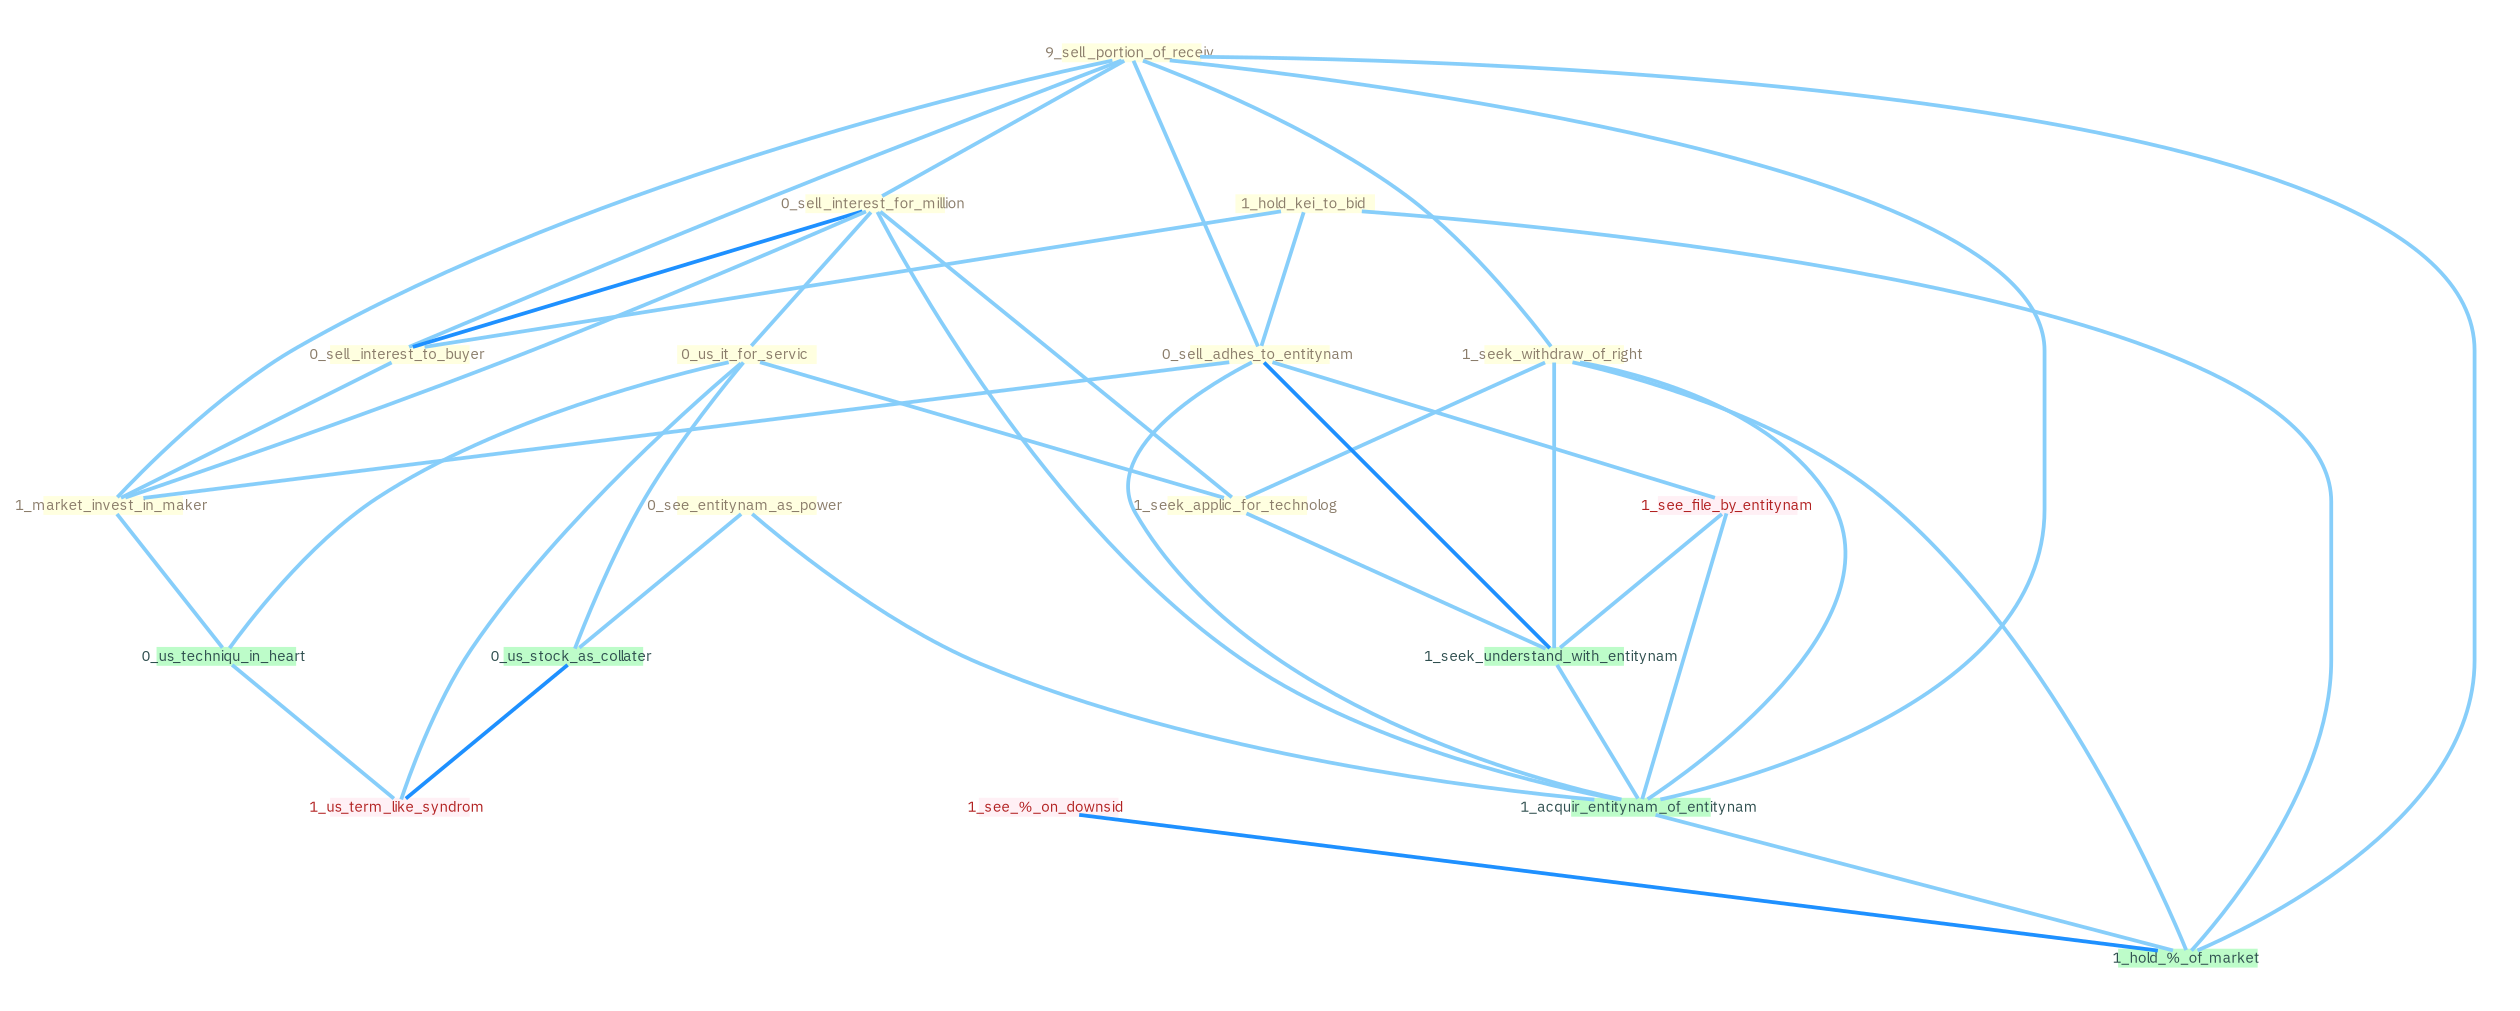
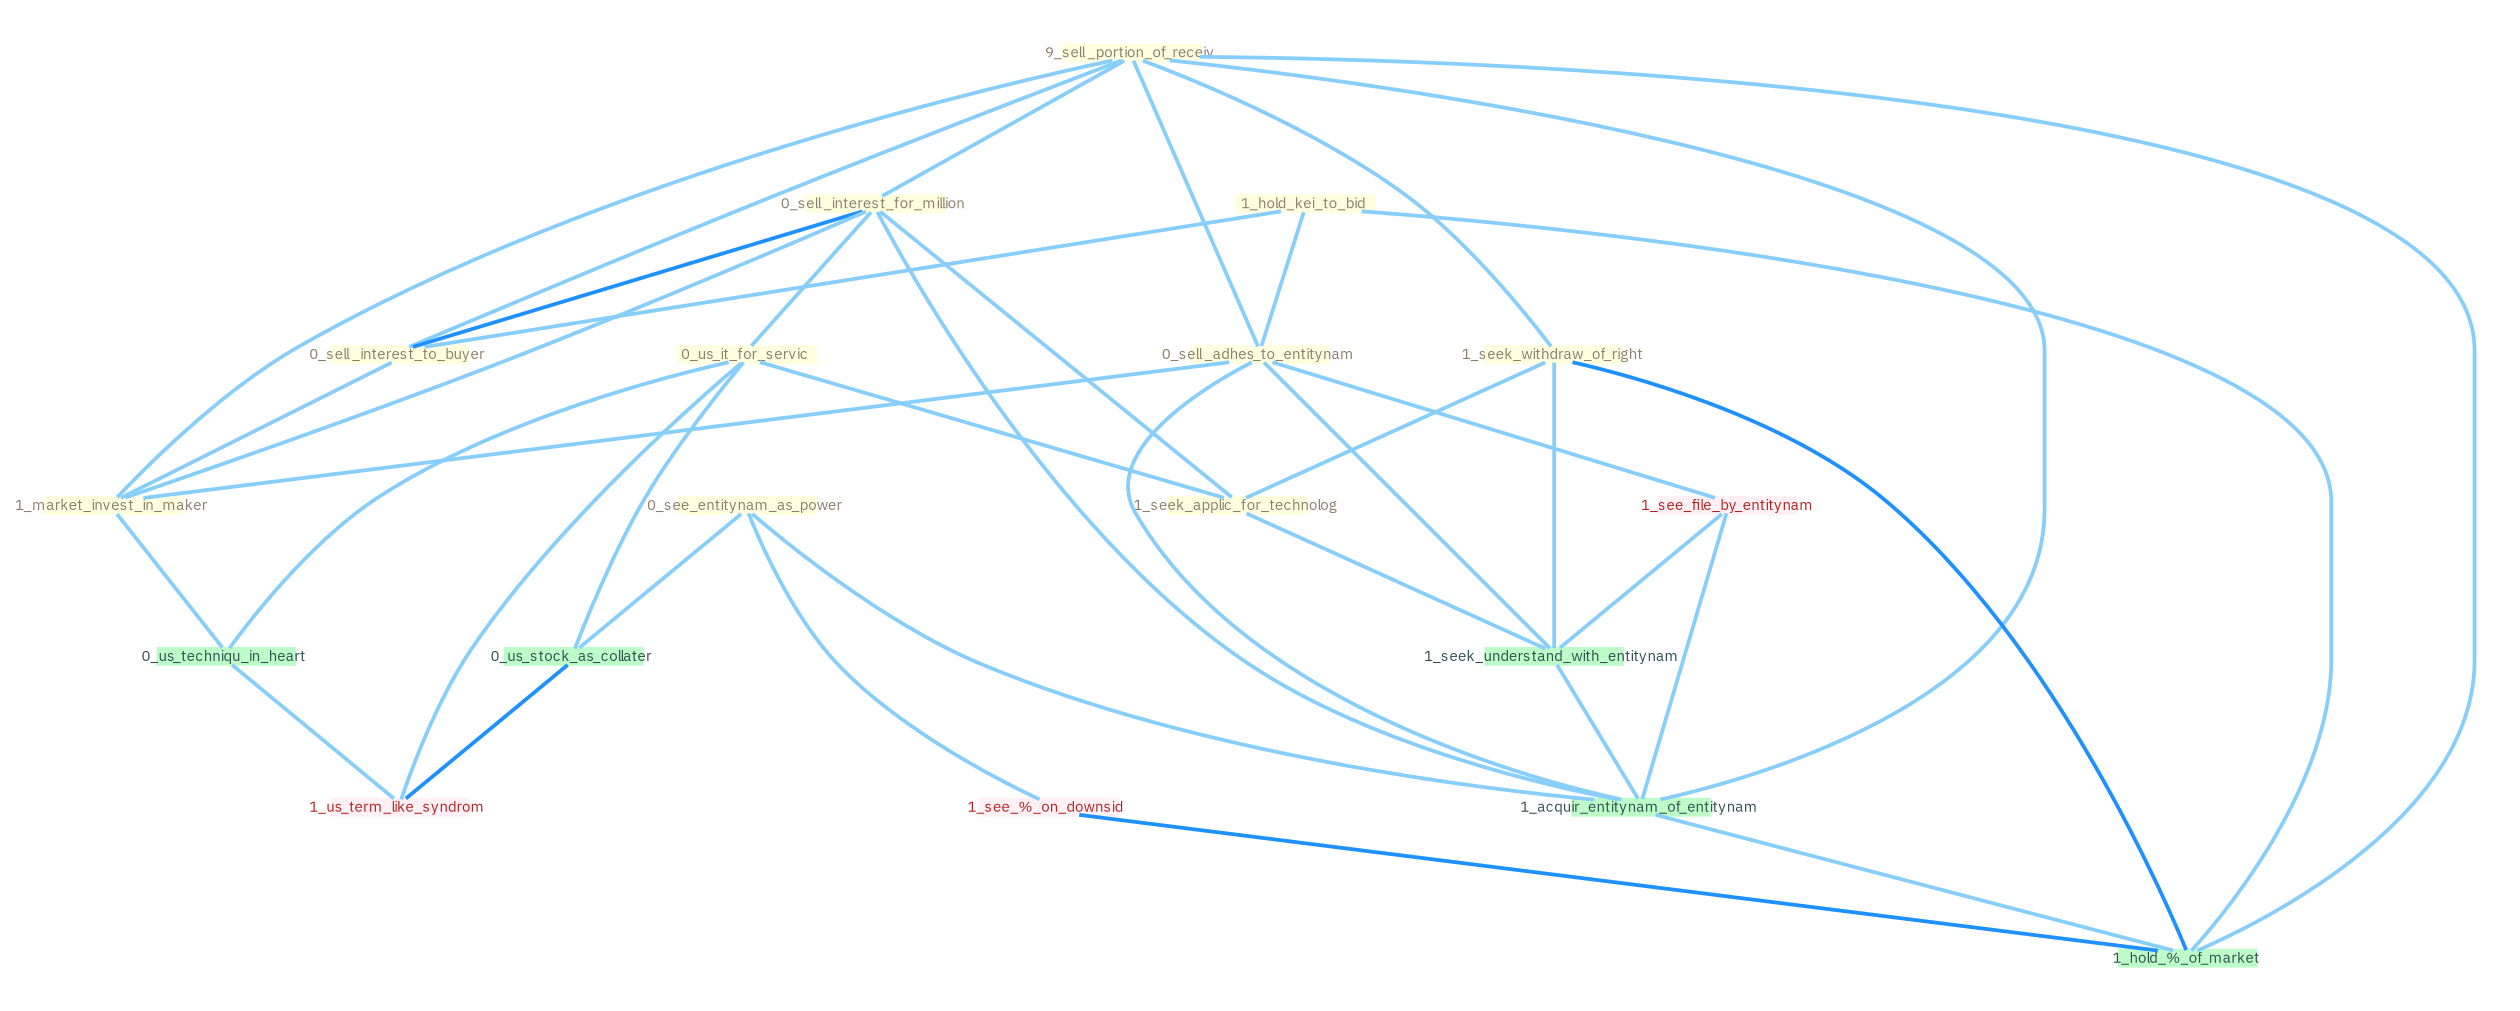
(1407, 505) -> (1407, 505)
(1844, 542) -> none
(1956, 571) -> (1956, 571)
none -> (862, 688)
